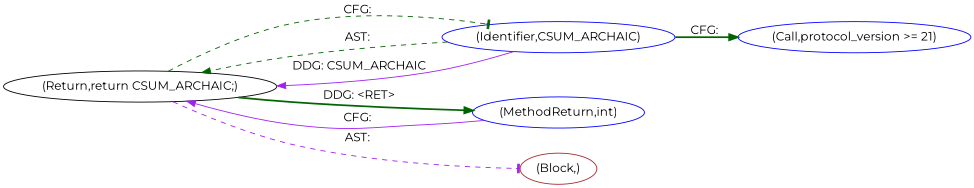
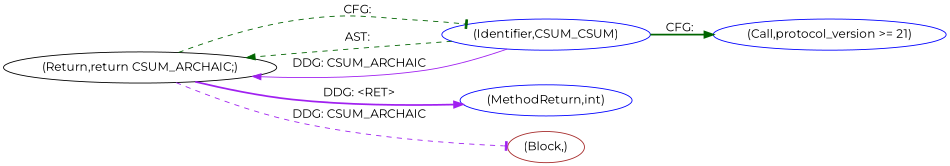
(558, 37) -> (546, 35)
(351, 106) -> (324, 102)
(339, 128) -> none
(359, 138) -> (359, 115)
